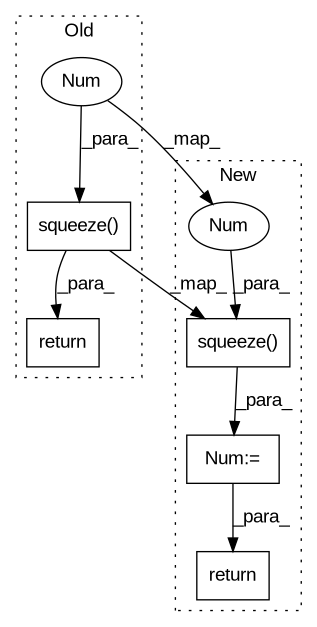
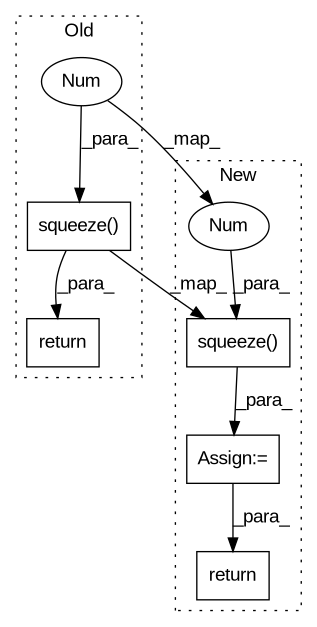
(233, 459) -> (233, 459)
